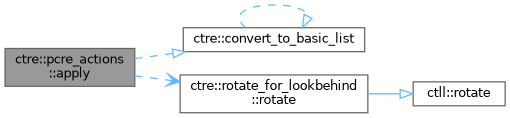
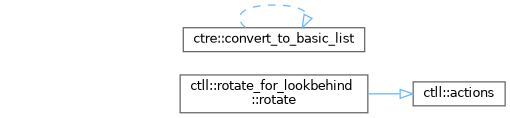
(70, 67) -> none
(274, 94) -> (274, 94)
(459, 94) -> (459, 94)
